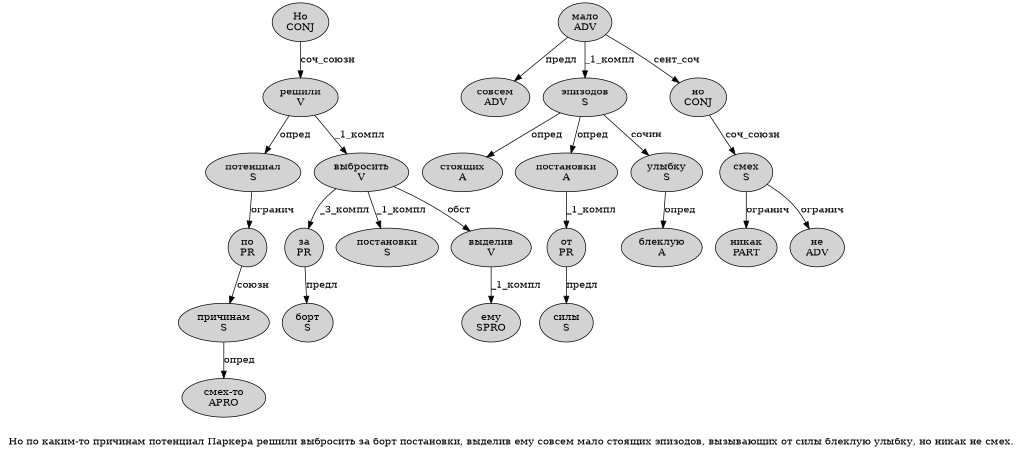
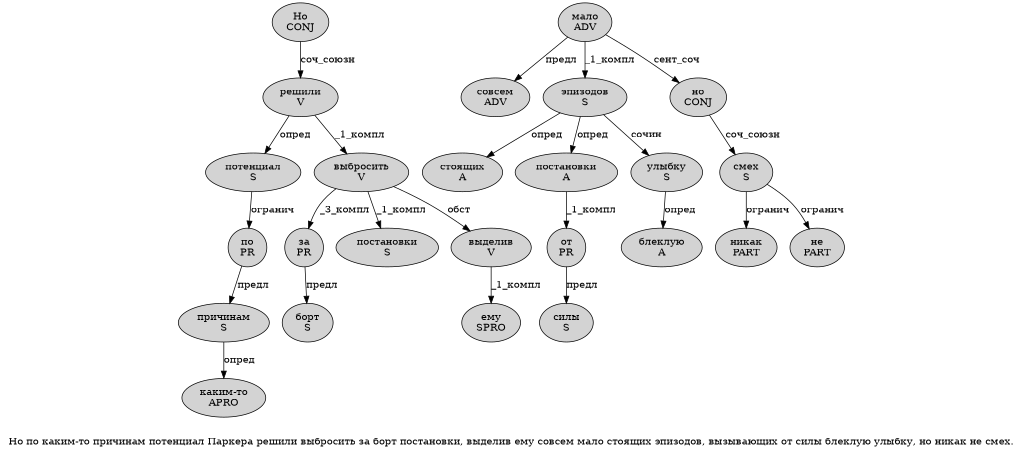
(817, 248) -> (817, 248)
(253, 285) -> (253, 285)
(224, 398) -> (224, 398)
